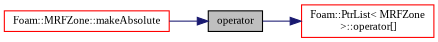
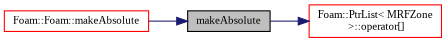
(87, 21) -> (76, 21)
(235, 21) -> (229, 21)
